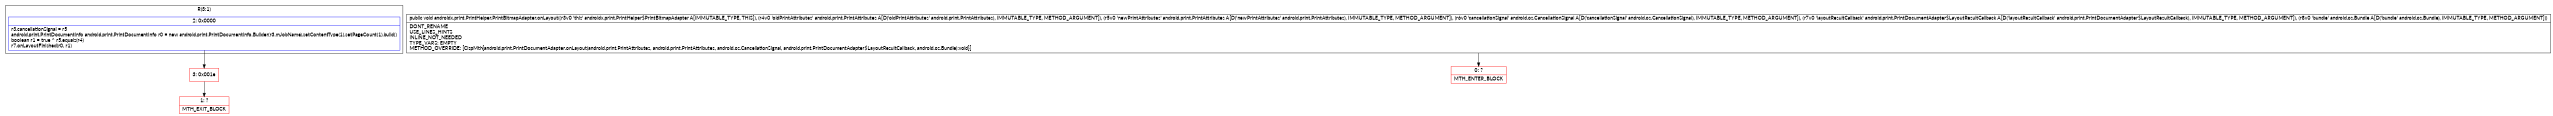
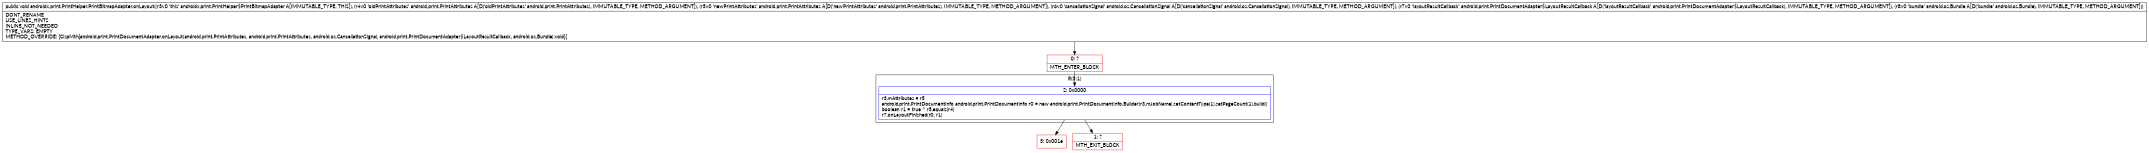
(39, 29) -> (903, 99)
none -> (1075, 77)
(204, 87) -> (1088, 125)
